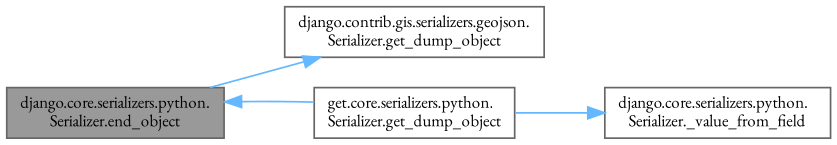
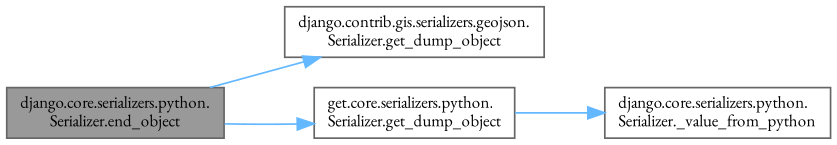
(278, 102) -> (261, 124)
(718, 113) -> (718, 113)
